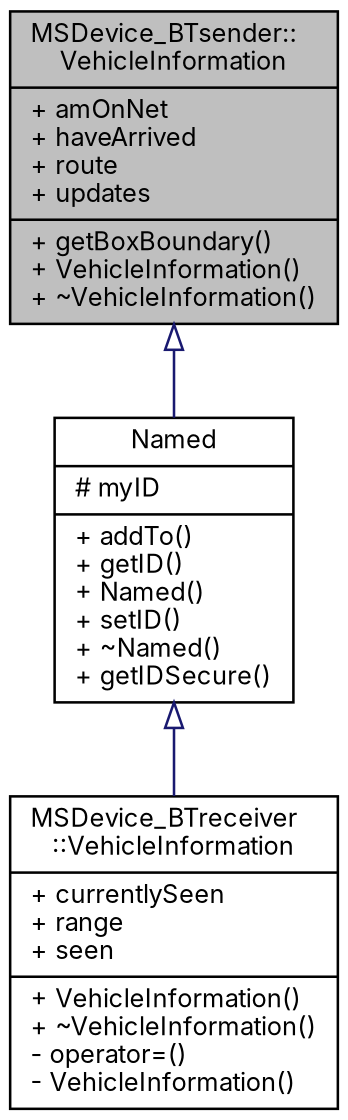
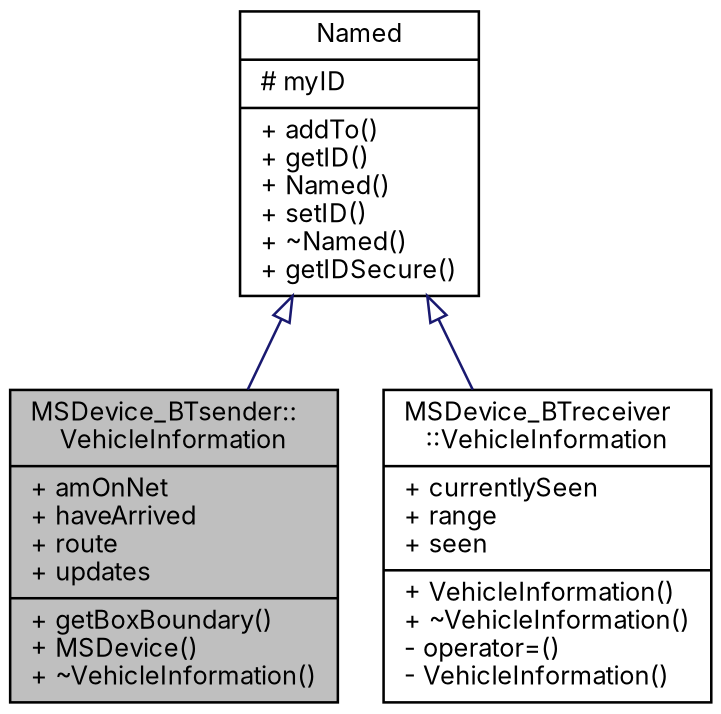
(166, 271) -> (116, 649)
(174, 384) -> (265, 354)
